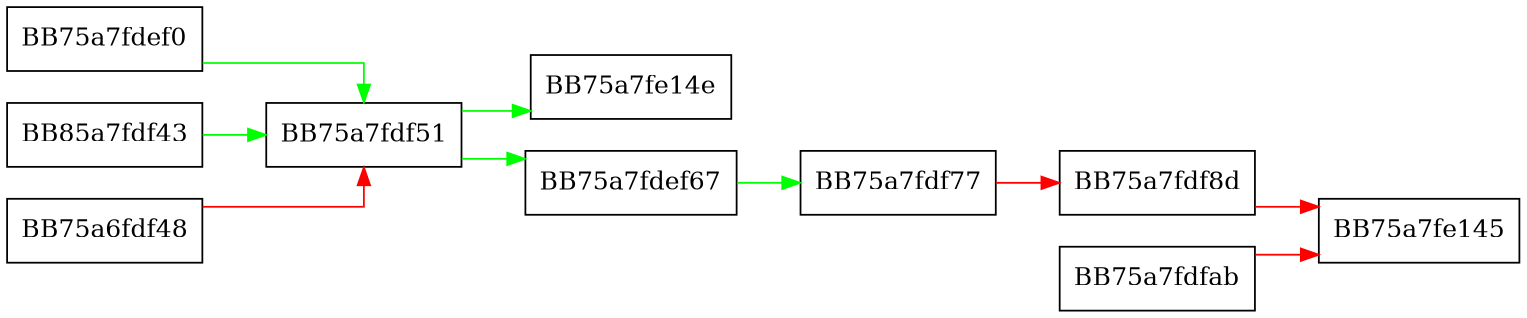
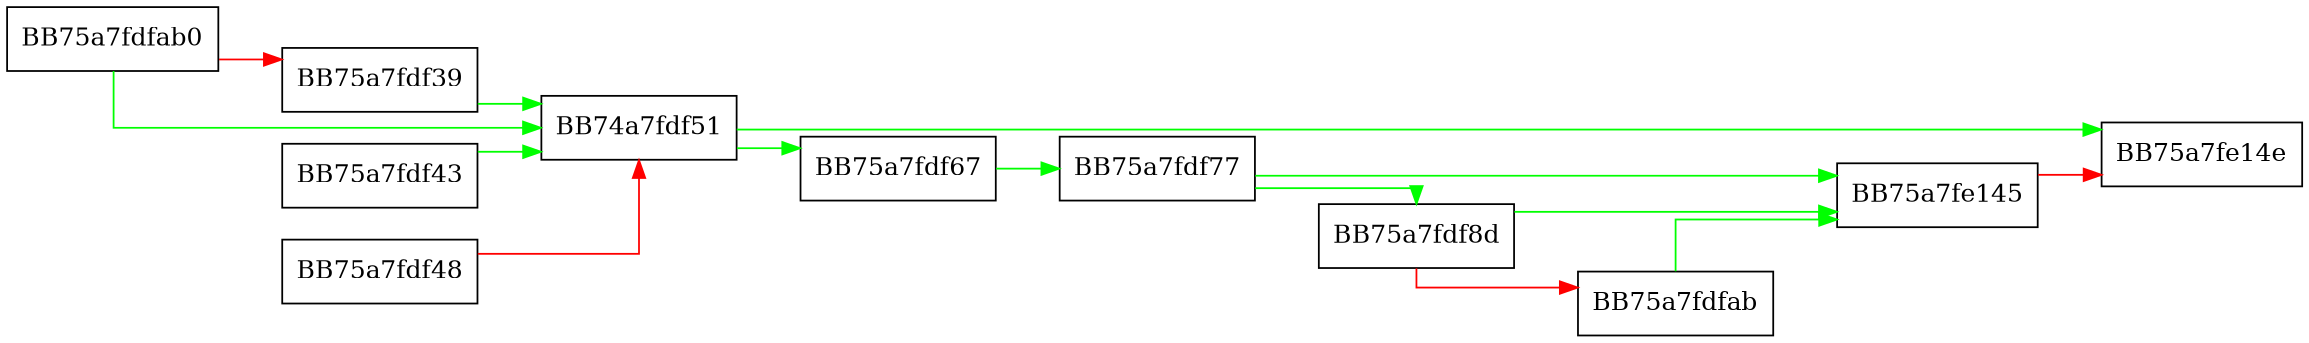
(105, 39) -> (113, 39)
none -> (380, 80)
(105, 135) -> (380, 176)
(364, 135) -> (639, 128)
none -> (2061, 175)
none -> (1537, 176)
(631, 183) -> (898, 169)
(1019, 183) -> (1337, 188)
(1278, 207) -> (1667, 212)
(105, 231) -> (380, 272)
(1278, 255) -> (1722, 220)
none -> (1479, 288)
